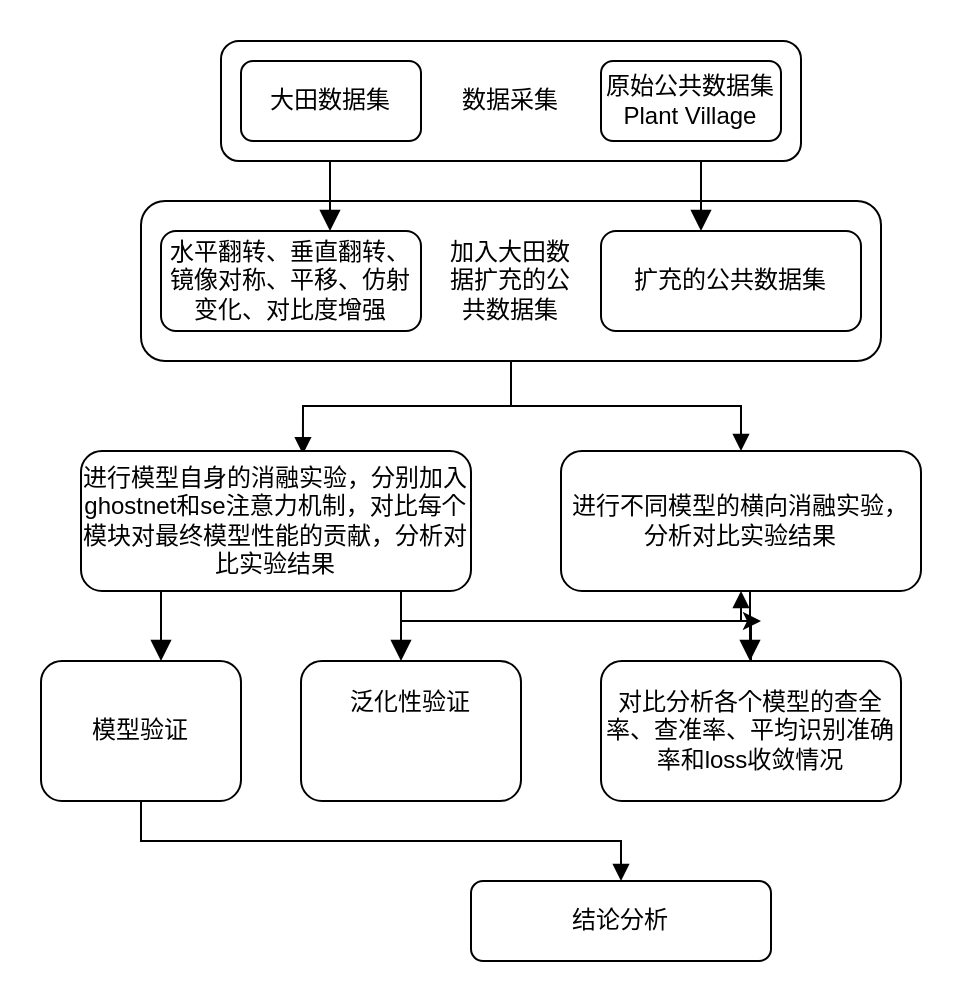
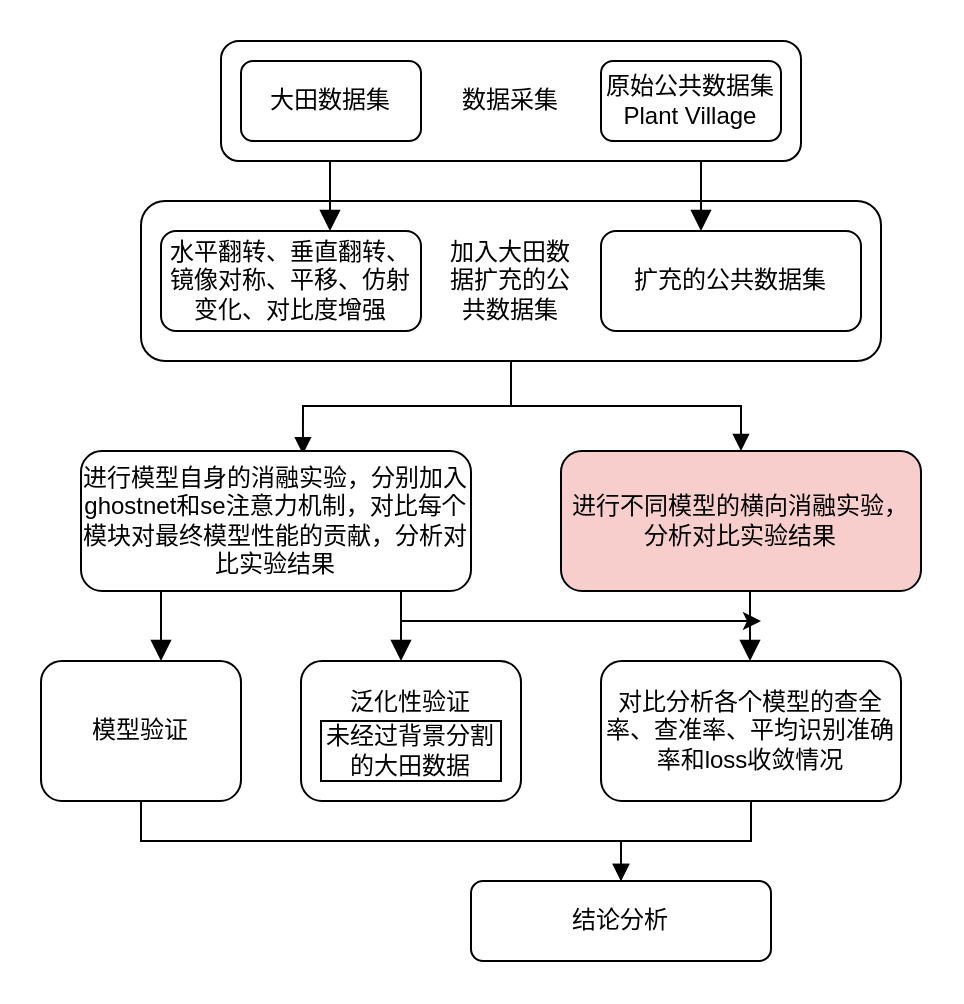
(741, 521) -> (741, 521)
(741, 613) -> (708, 841)
none -> (411, 751)
